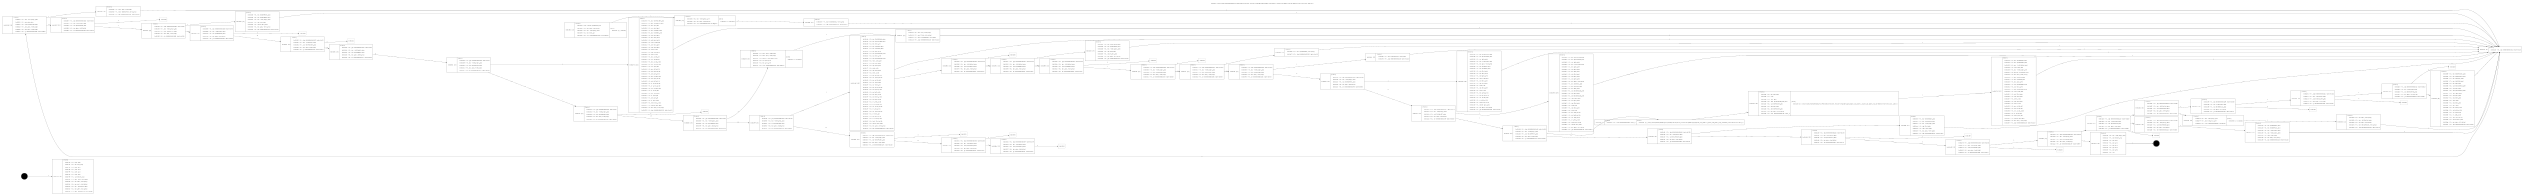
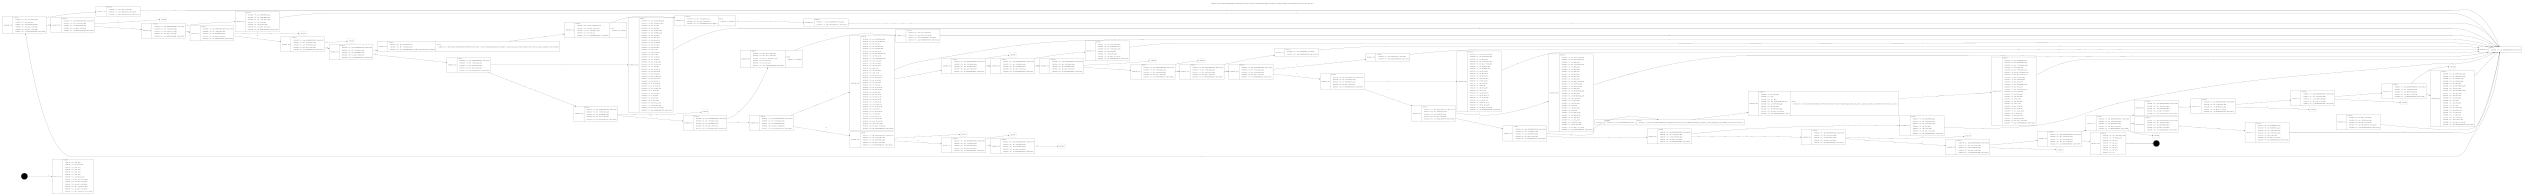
none -> (469, 46)
(2213, 120) -> none
